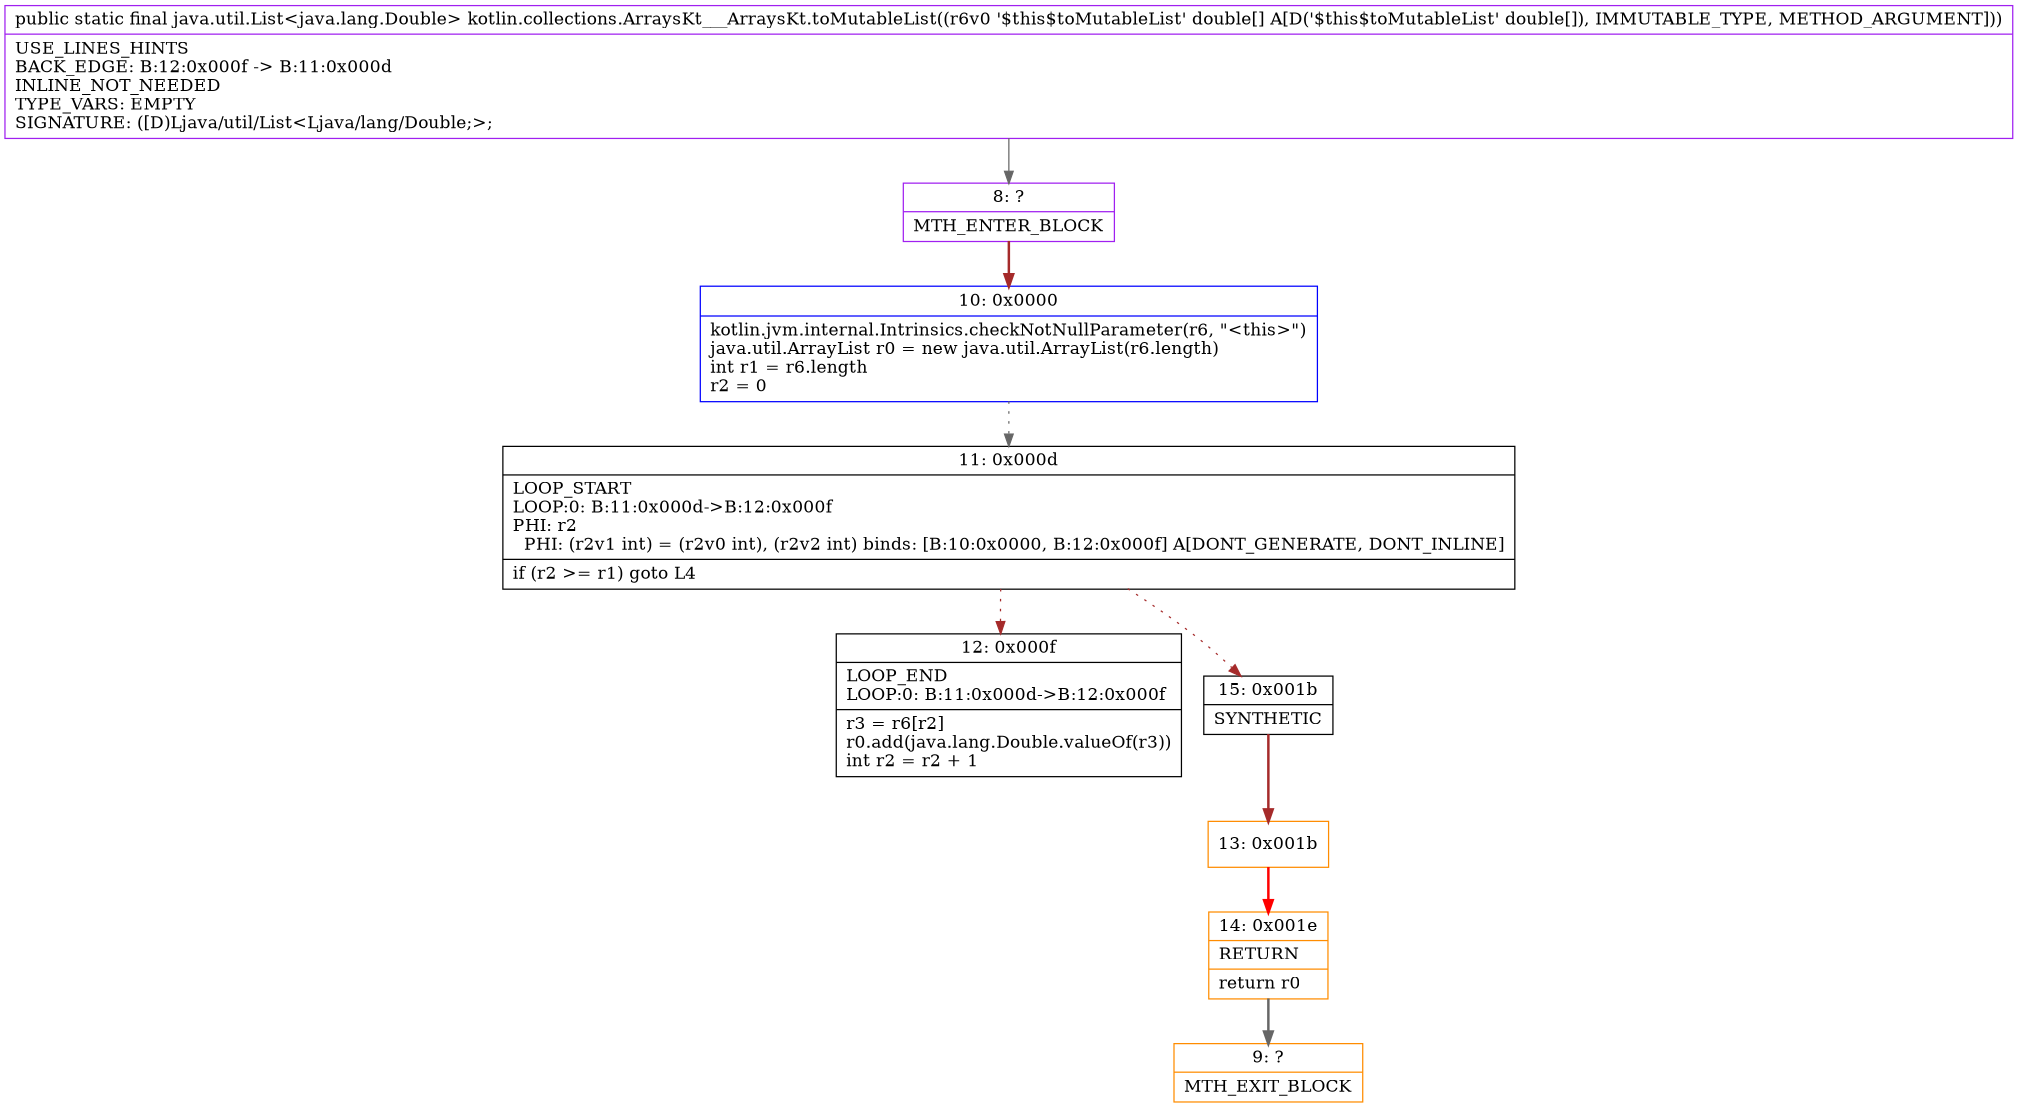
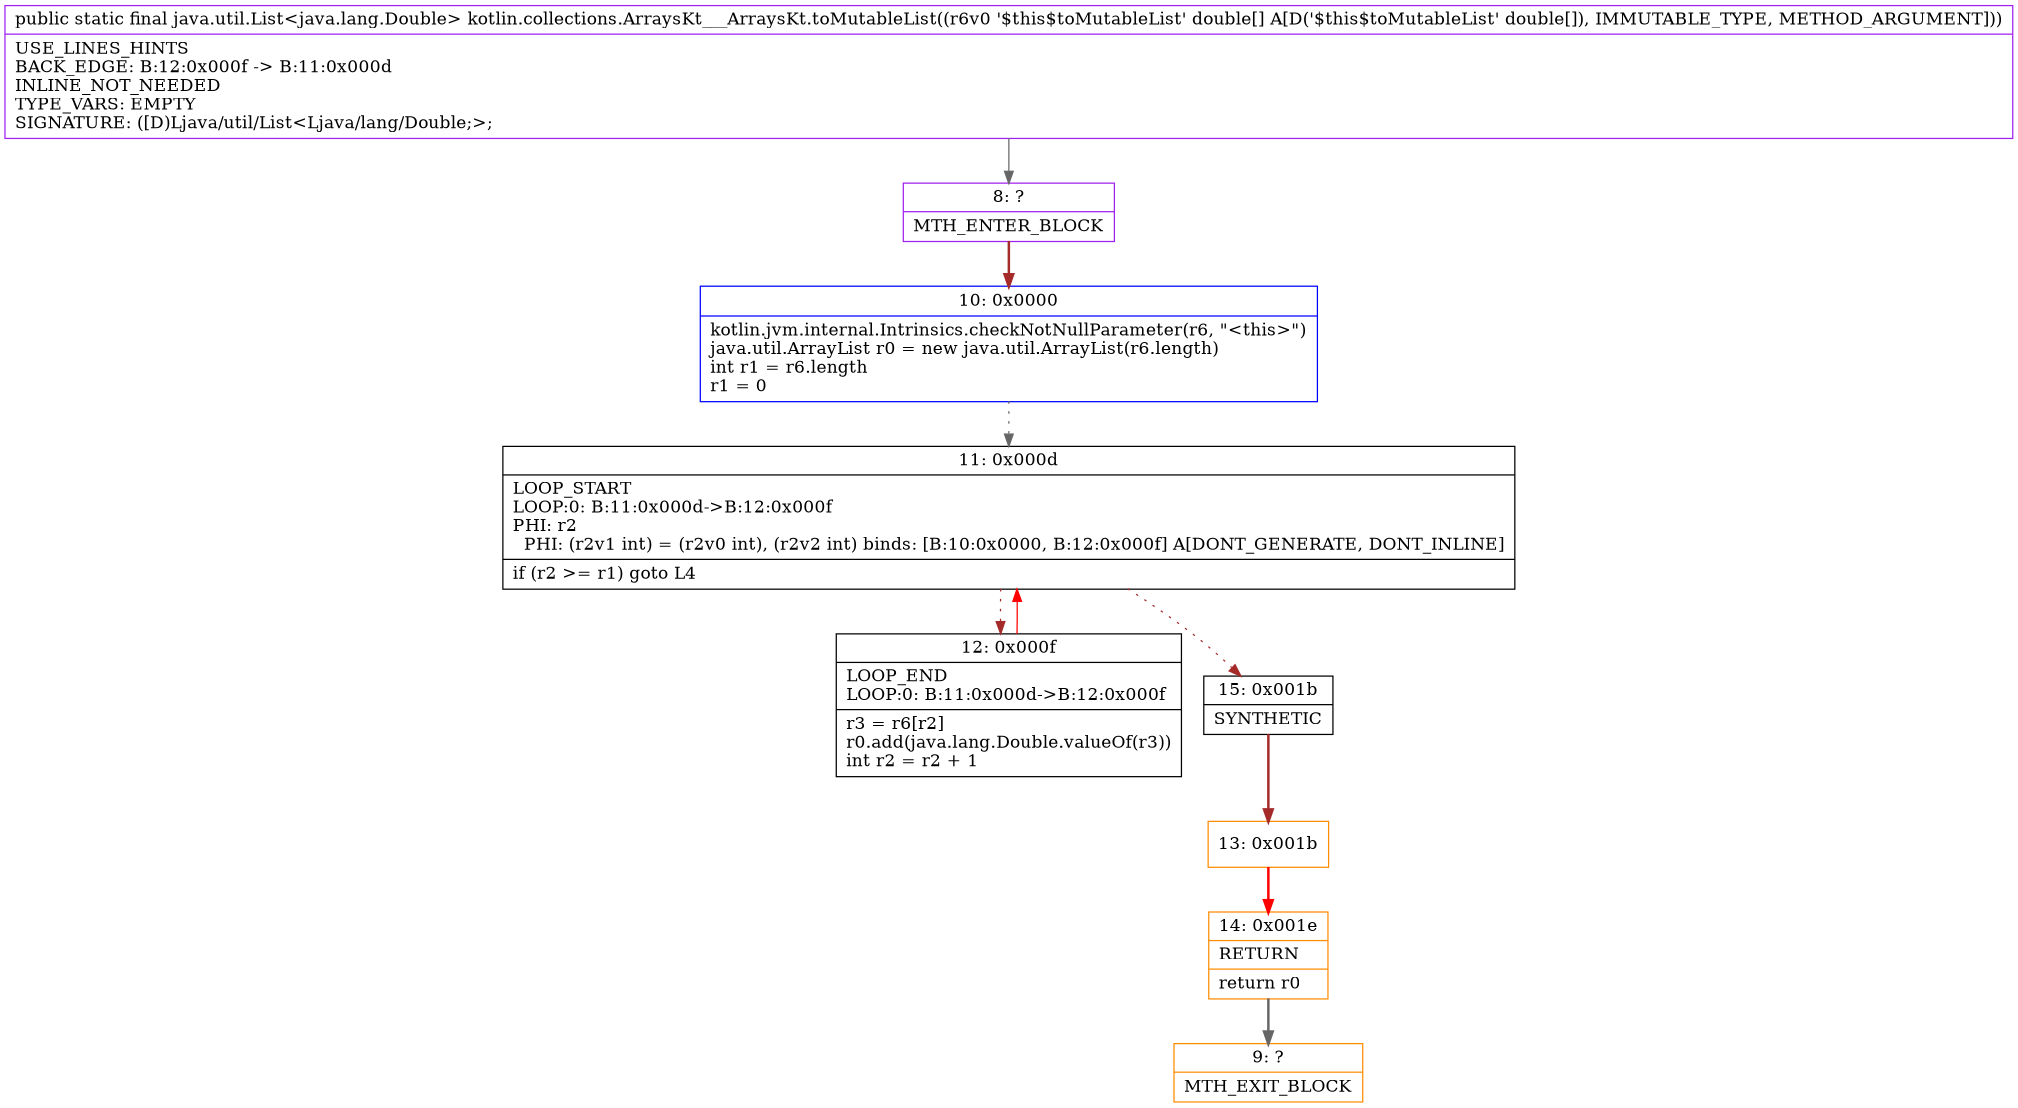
(739, 386) -> (739, 386)
none -> (1017, 618)
